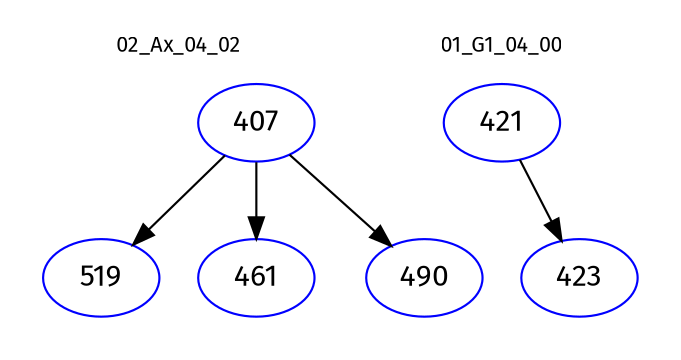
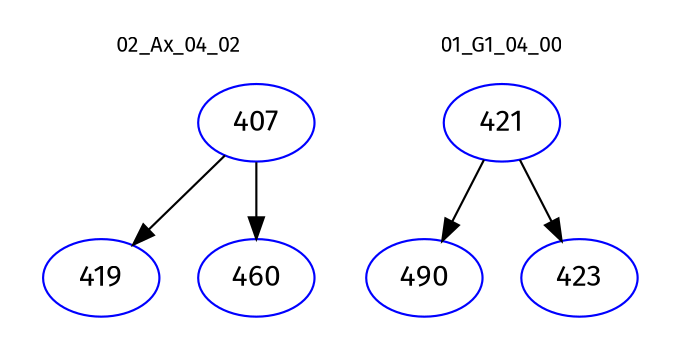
(317, 180) -> (468, 191)
(101, 278) -> (101, 278)
(256, 278) -> (256, 278)
